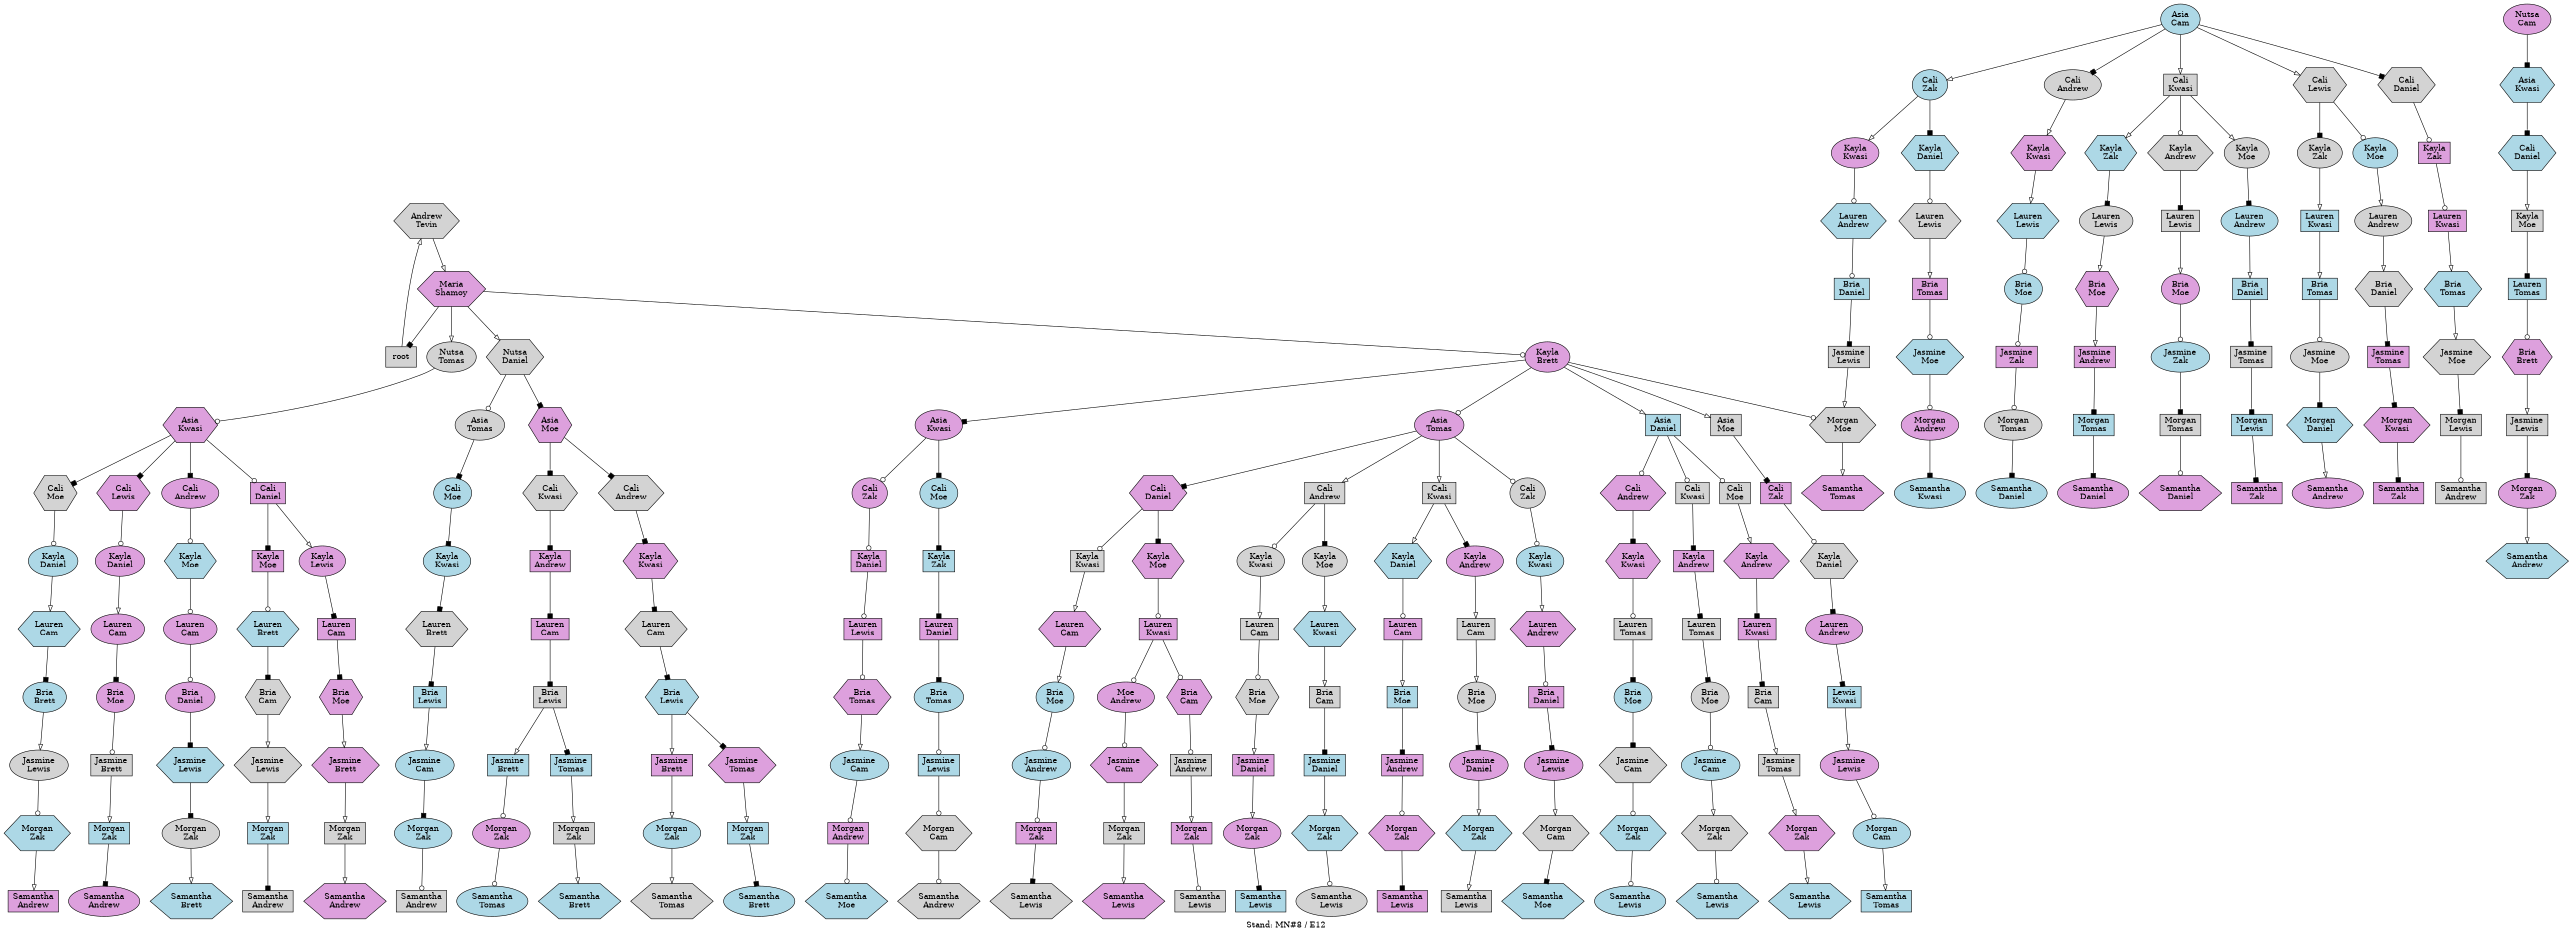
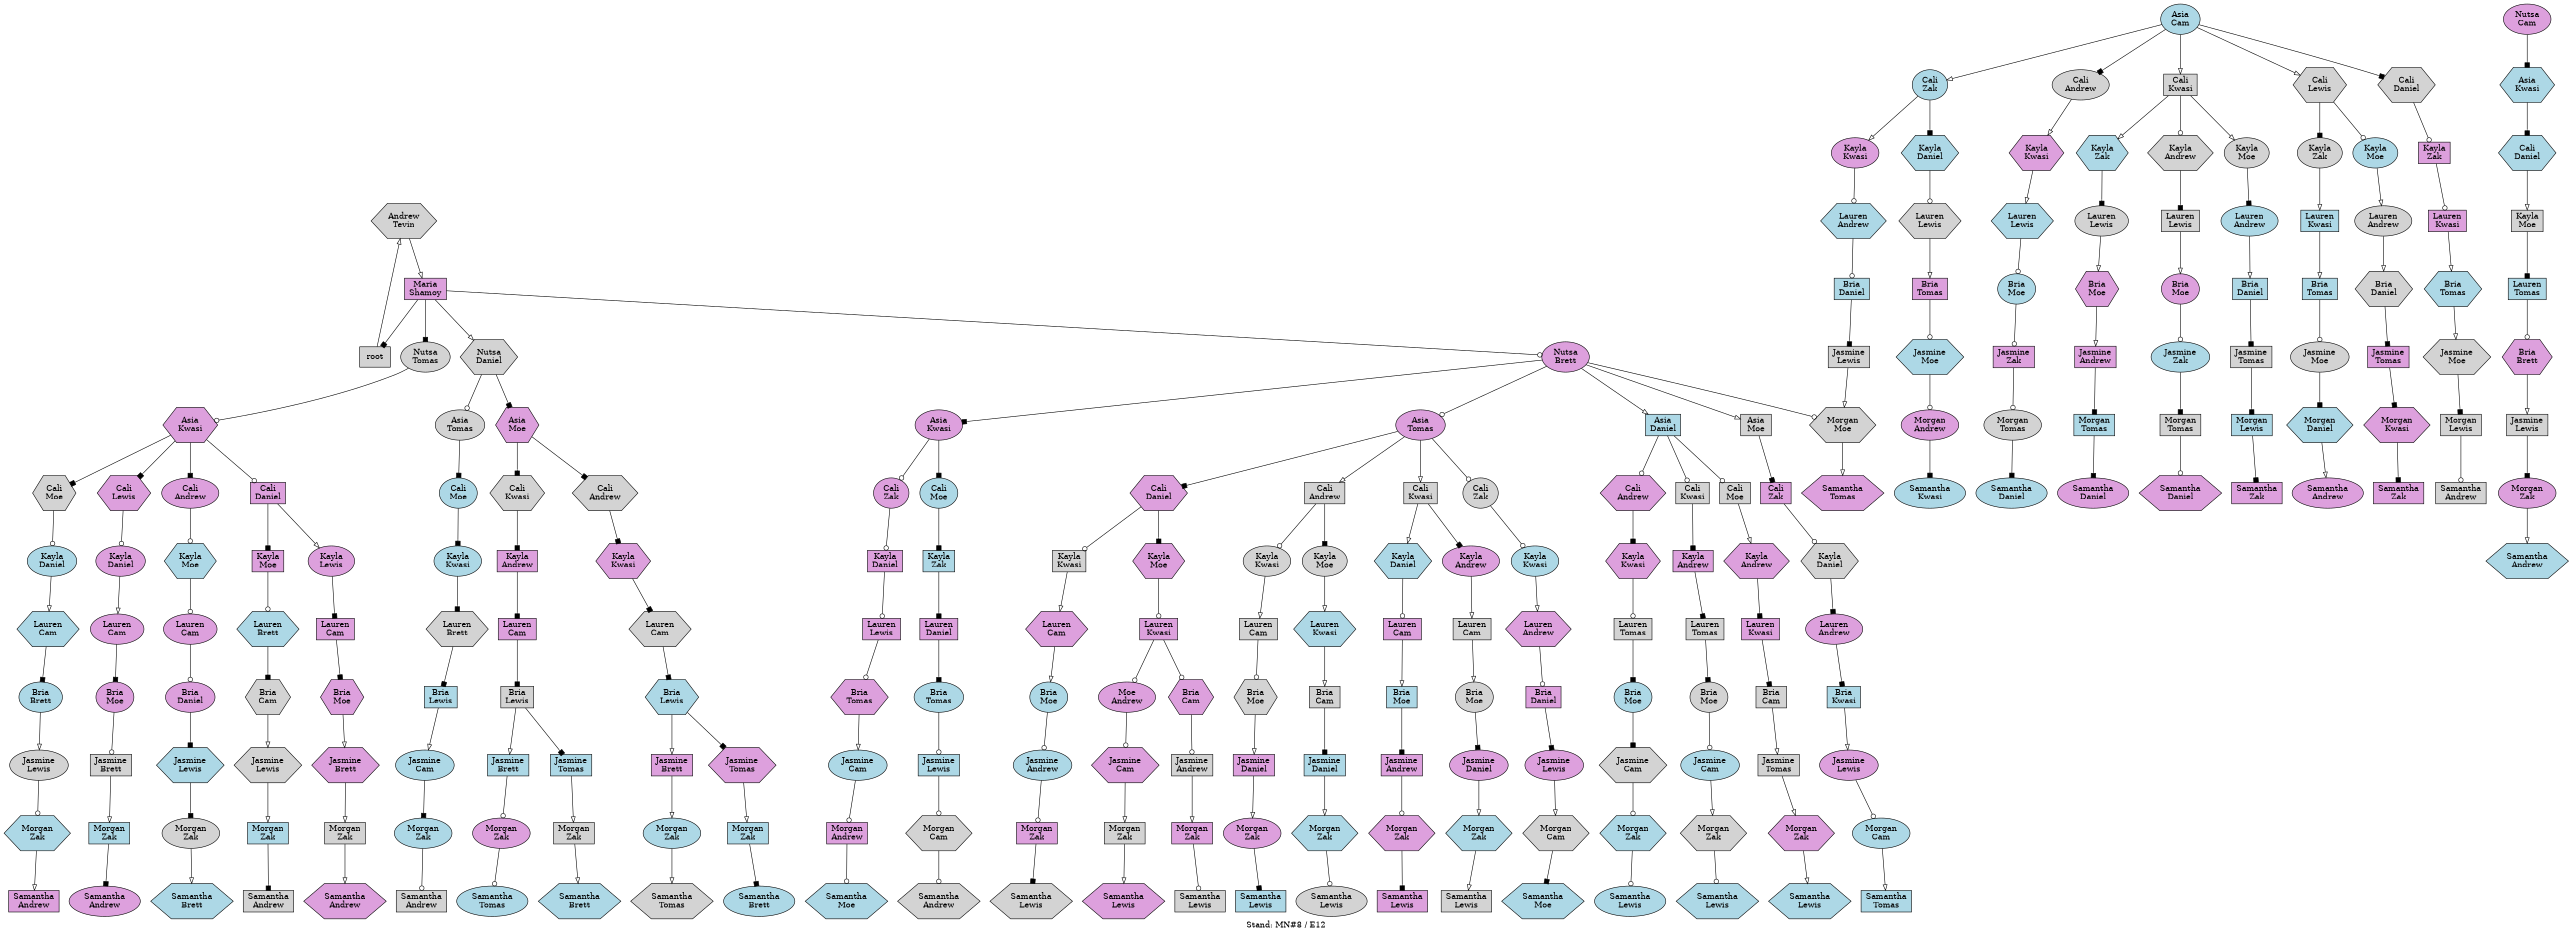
(452, 289) -> (425, 289)
(452, 321) -> (425, 318)
(1547, 357) -> (1566, 357)
(1844, 697) -> (1844, 697)
